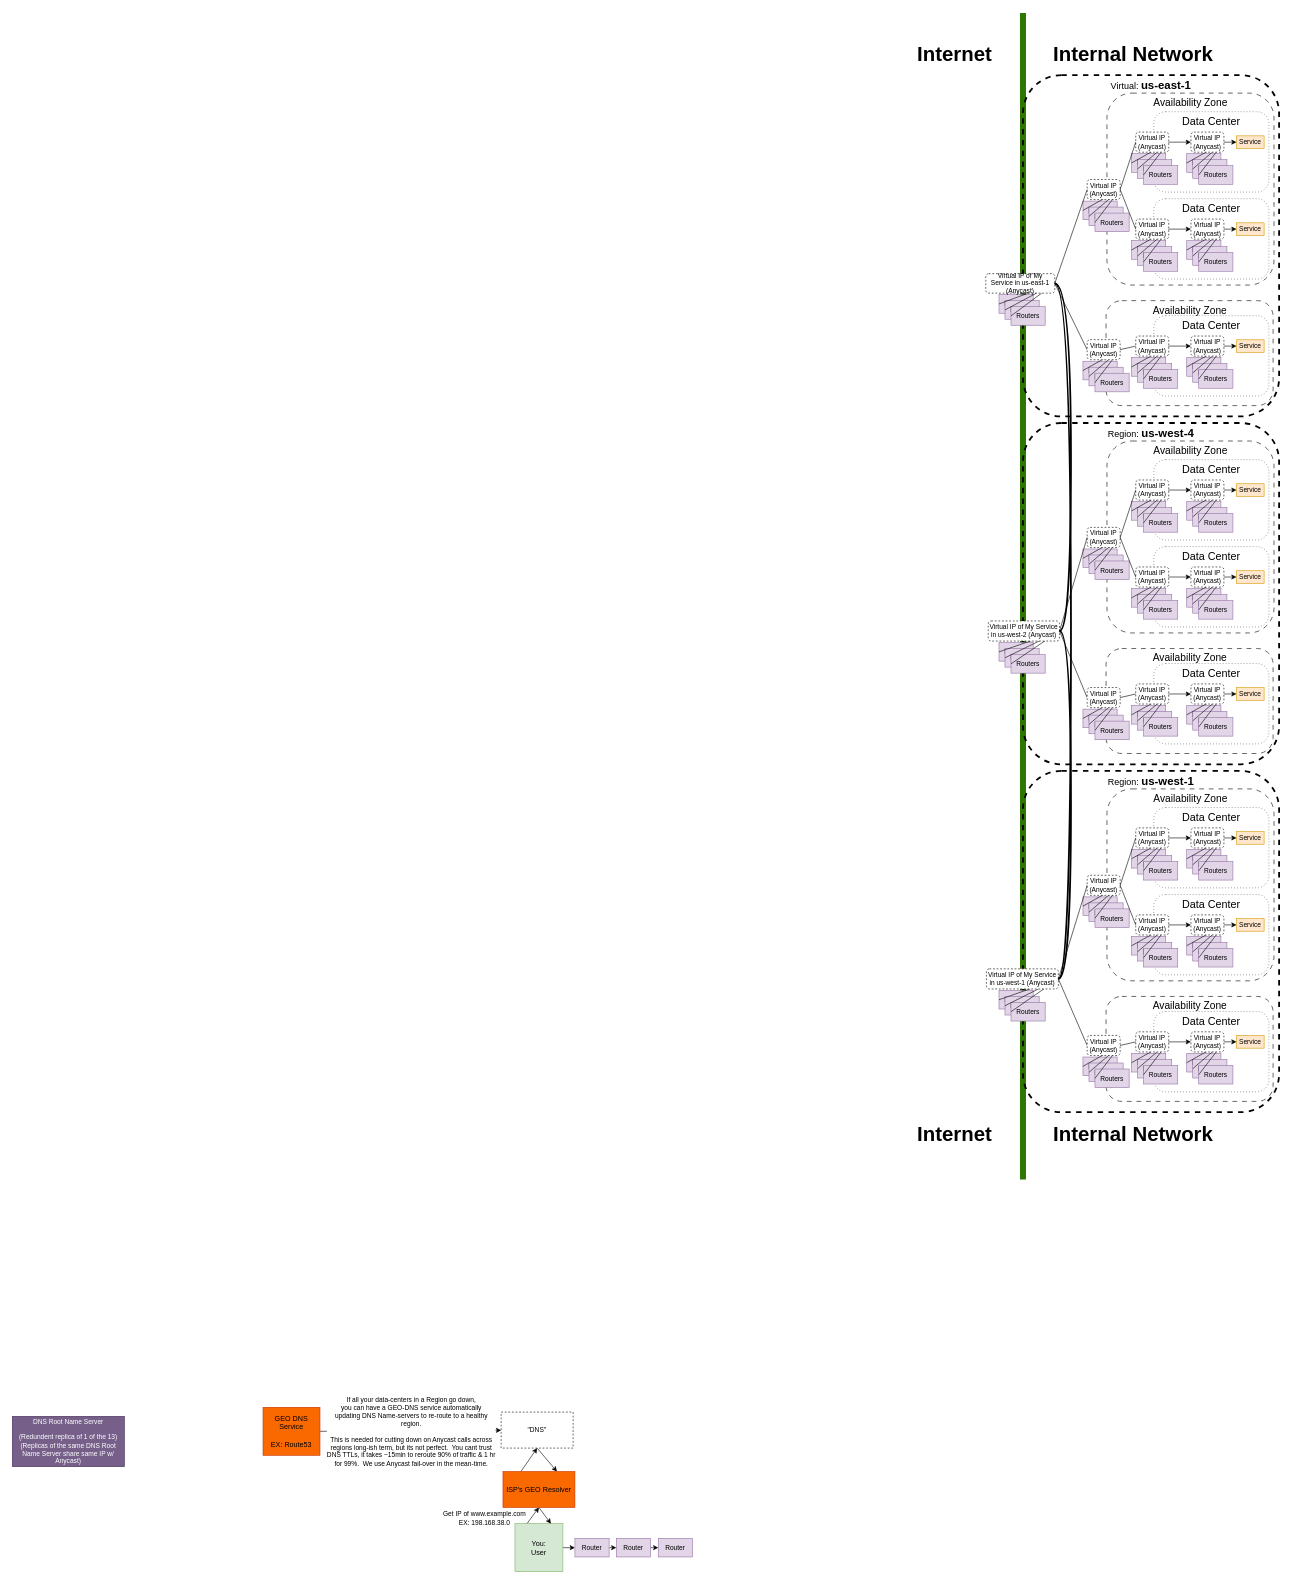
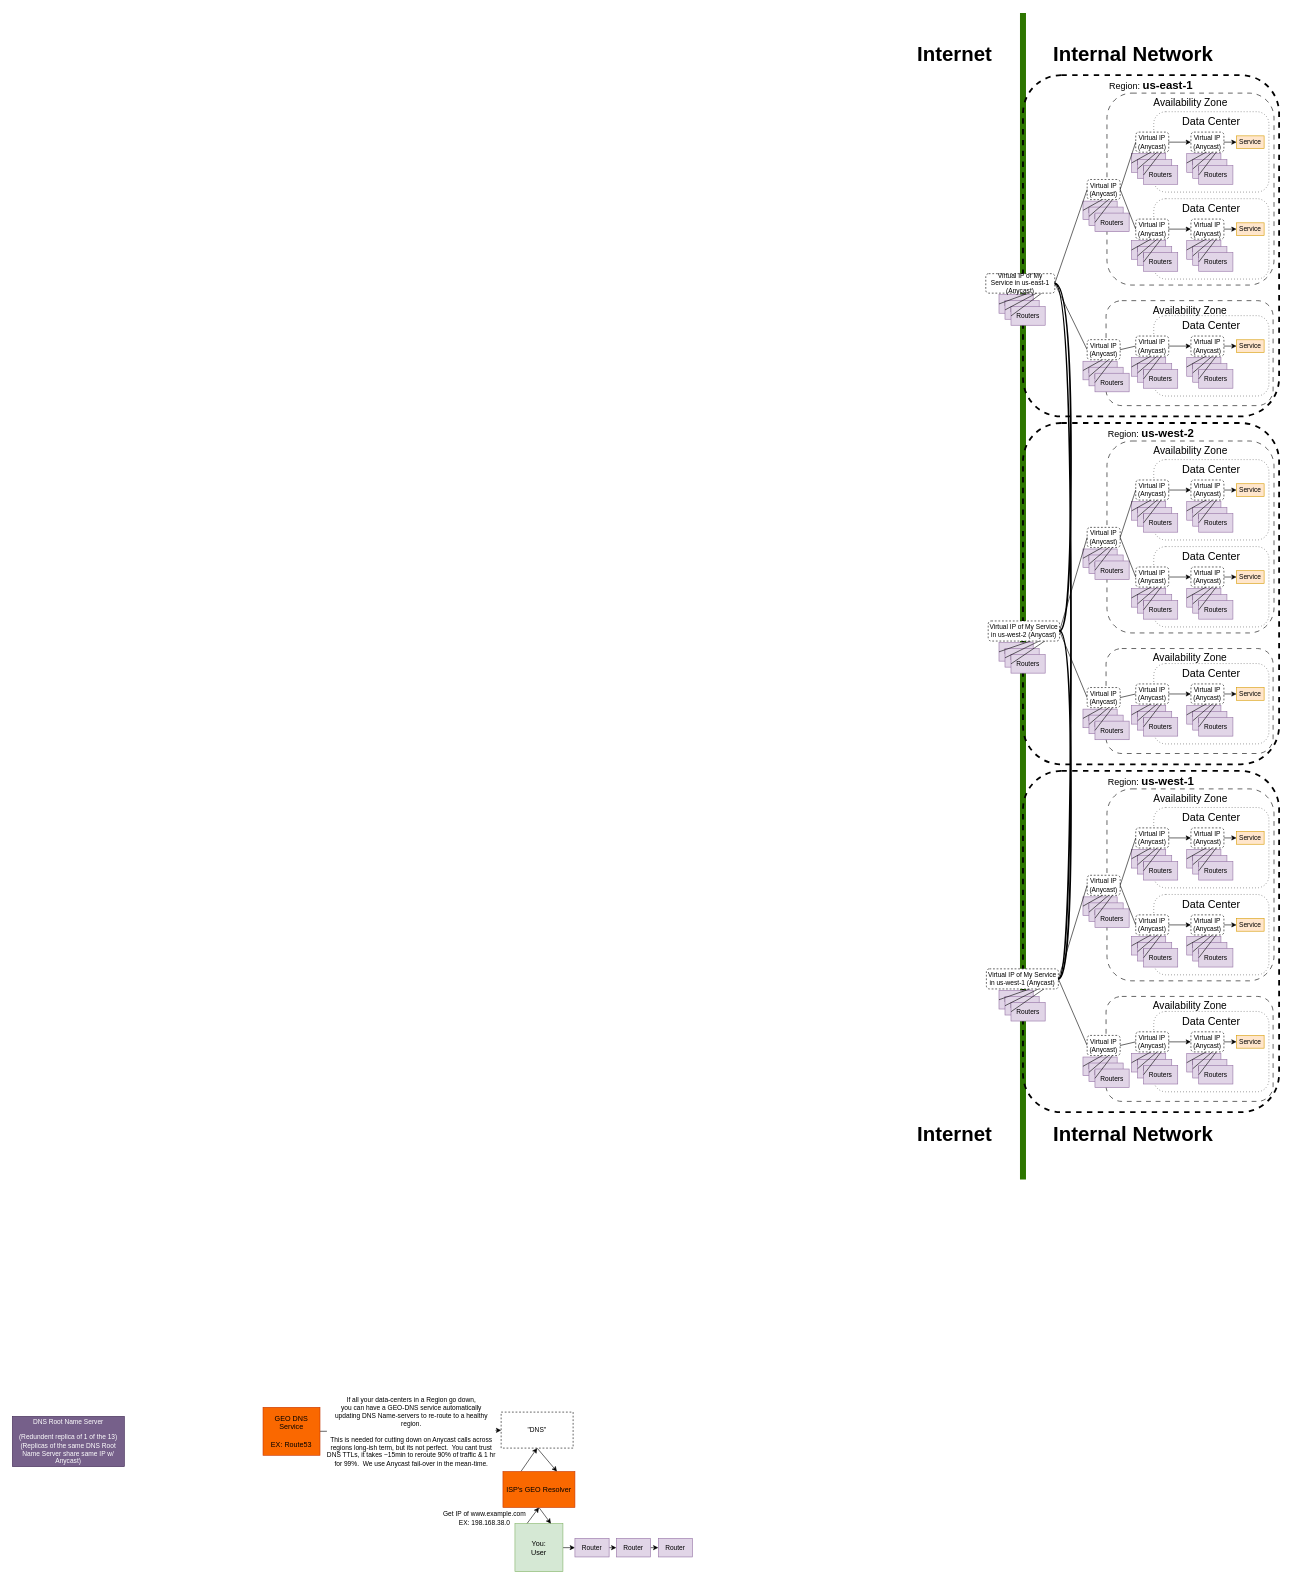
(1151, 83) -> (1151, 83)
(1151, 431) -> (1151, 431)
